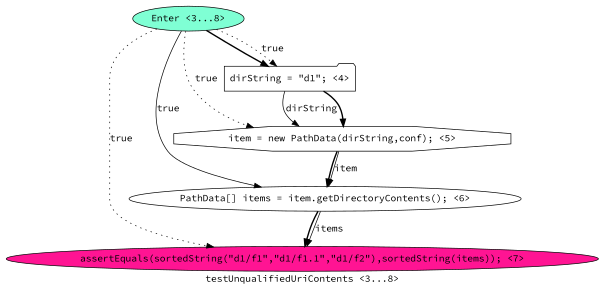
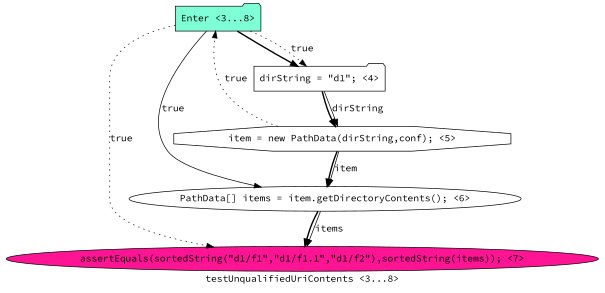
(188, 19) -> (218, 19)
(195, 91) -> (227, 95)
